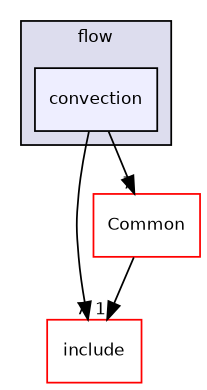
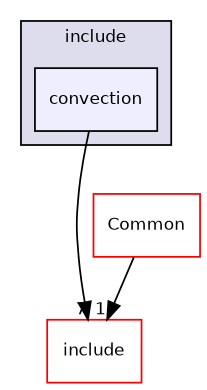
(96, 38) -> (96, 38)
(119, 156) -> none
